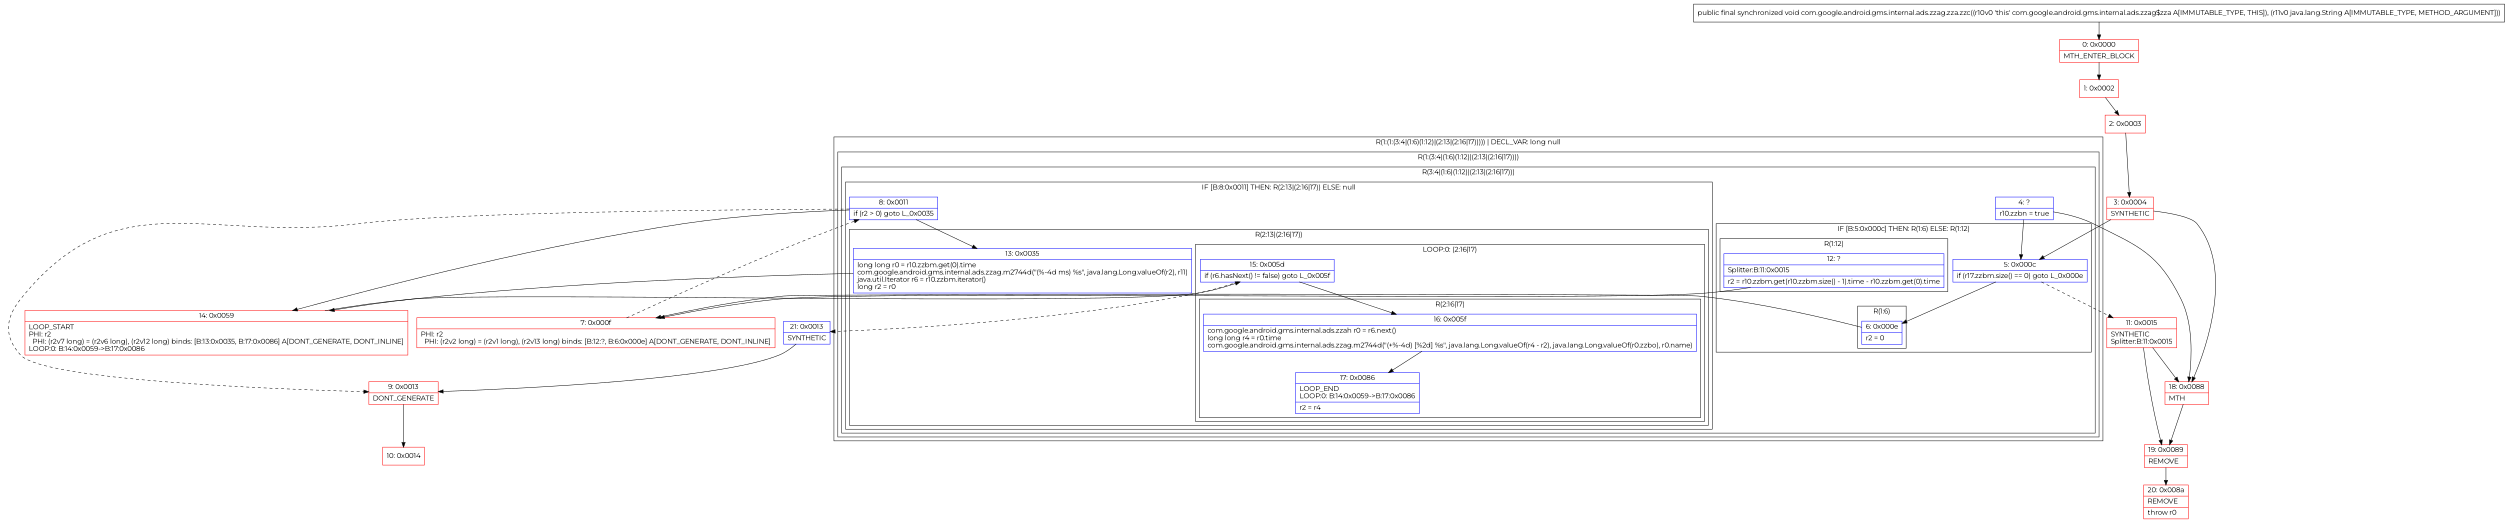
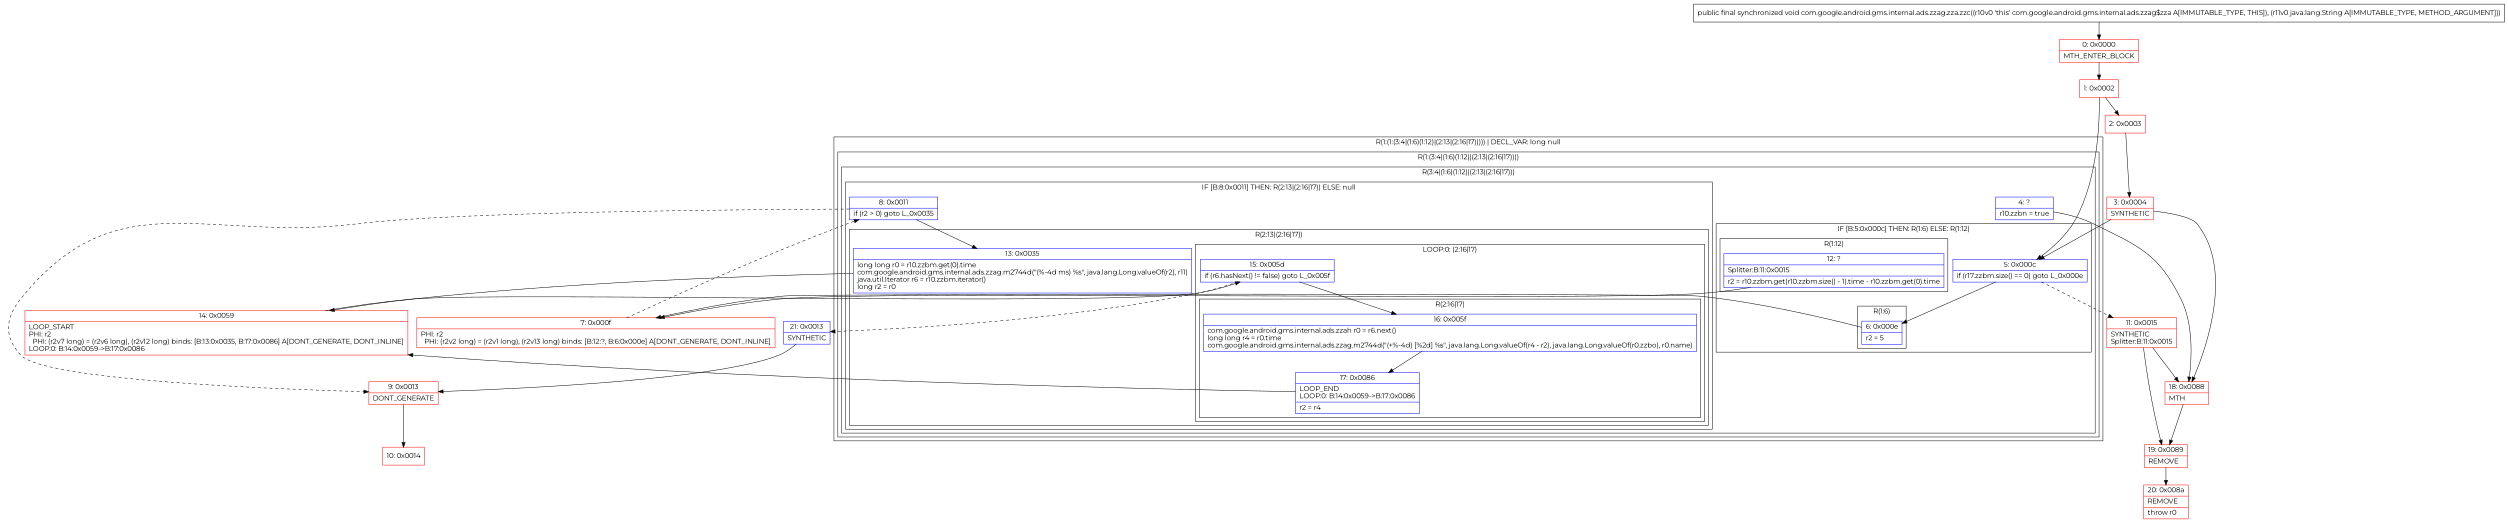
(2022, 237) -> (2089, 185)
(571, 244) -> (854, 379)
(1875, 338) -> (1875, 338)
